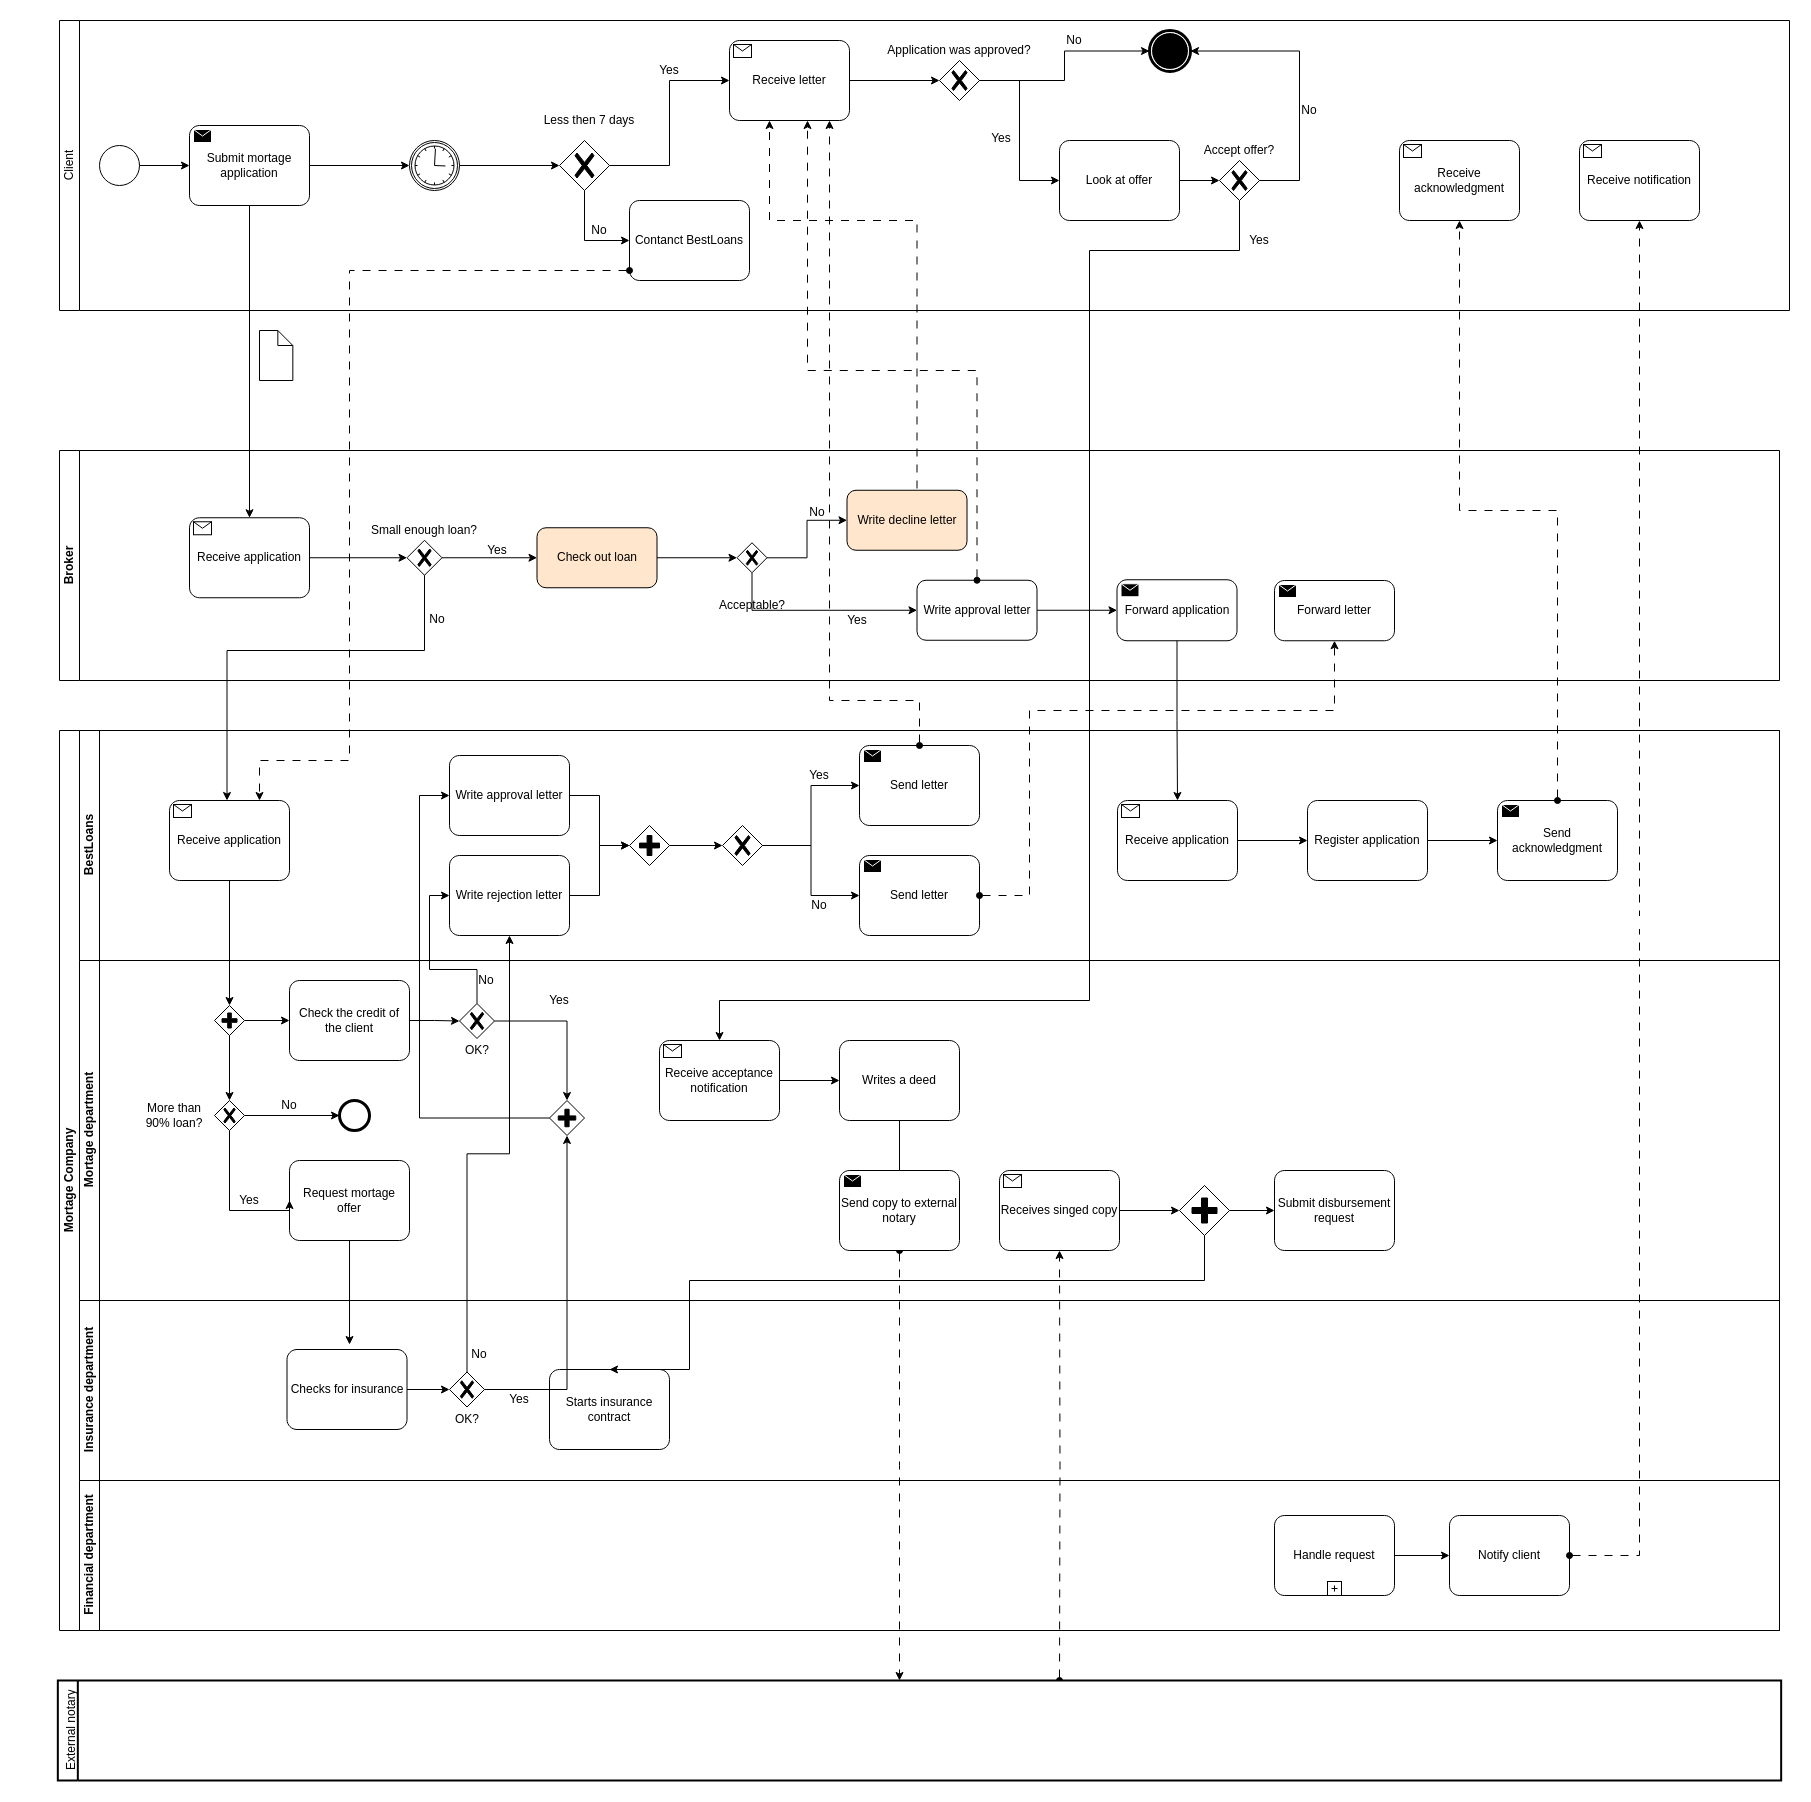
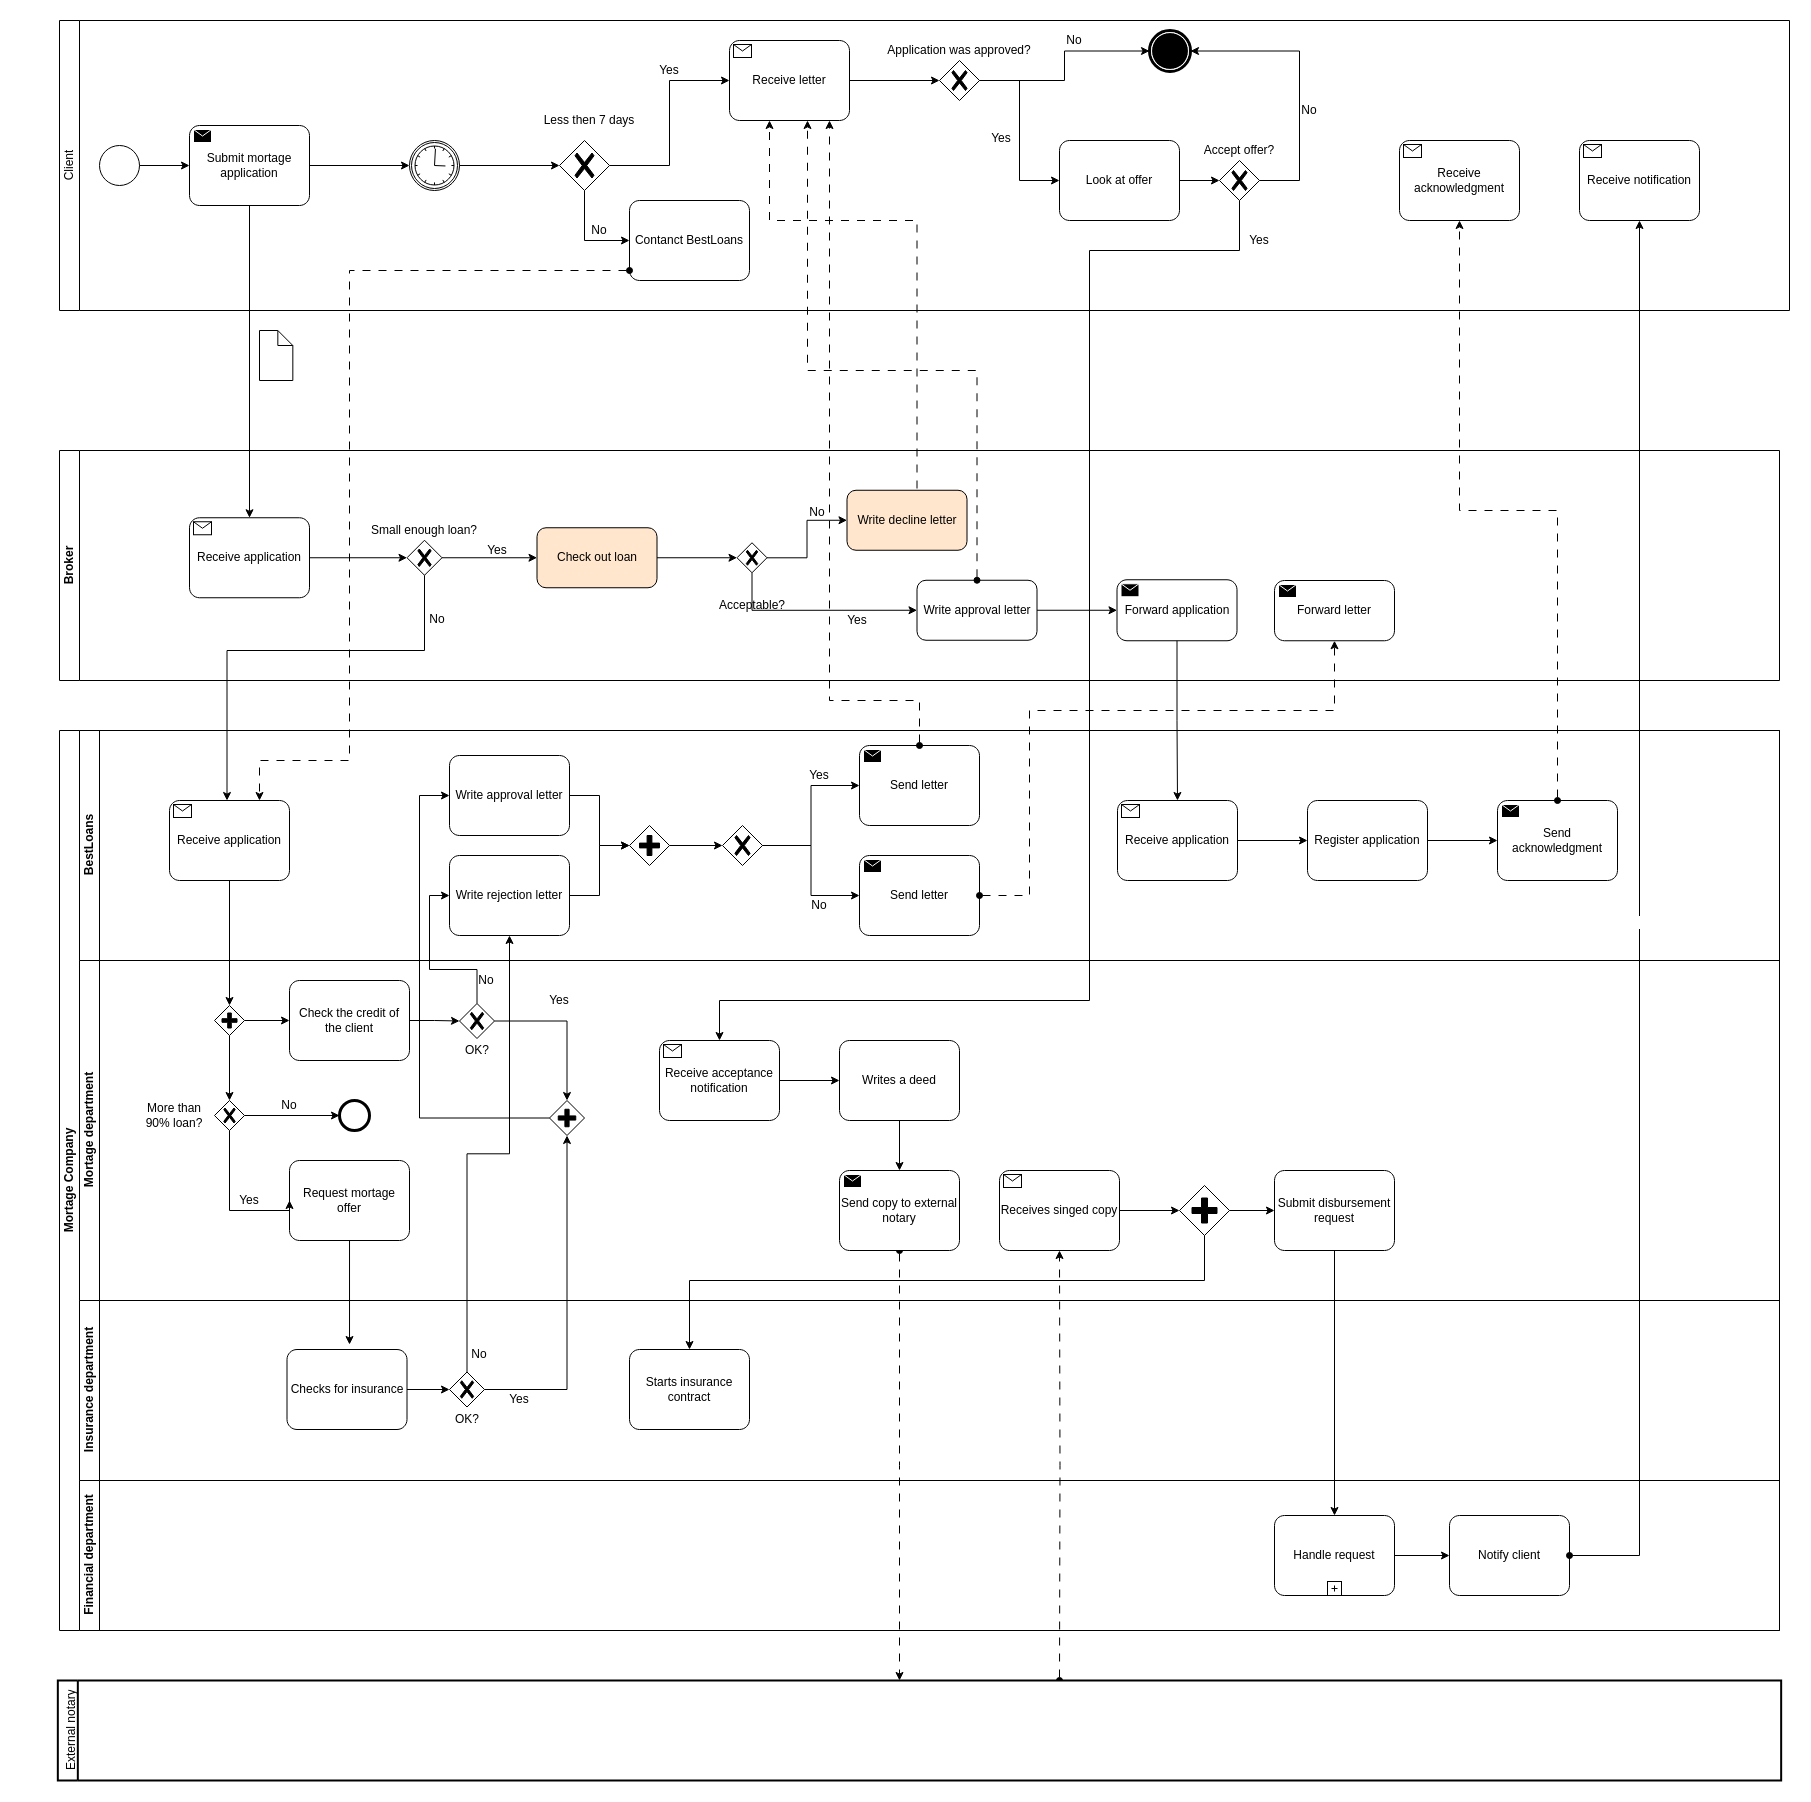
(900, 1164) -> (900, 1162)
(1640, 1275) -> (1640, 1275)
none -> (1335, 1380)
(610, 1410) -> (690, 1390)
